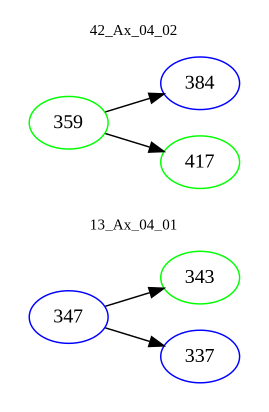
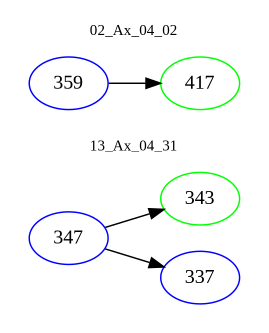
(134, 31) -> (134, 31)
(200, 83) -> none
(69, 123) -> (69, 83)
(134, 226) -> (134, 147)
